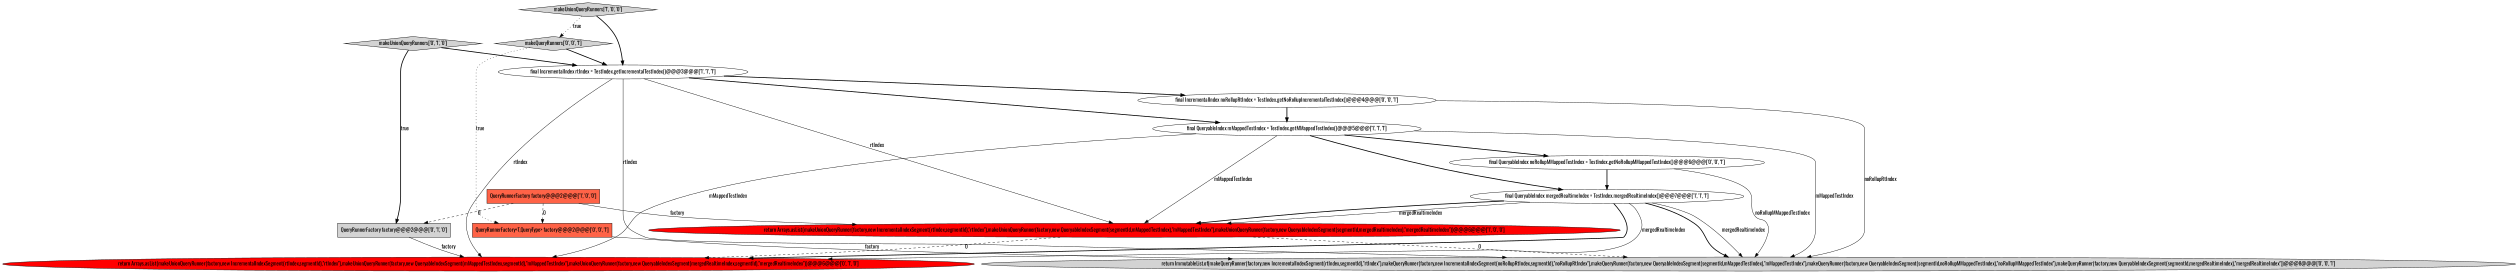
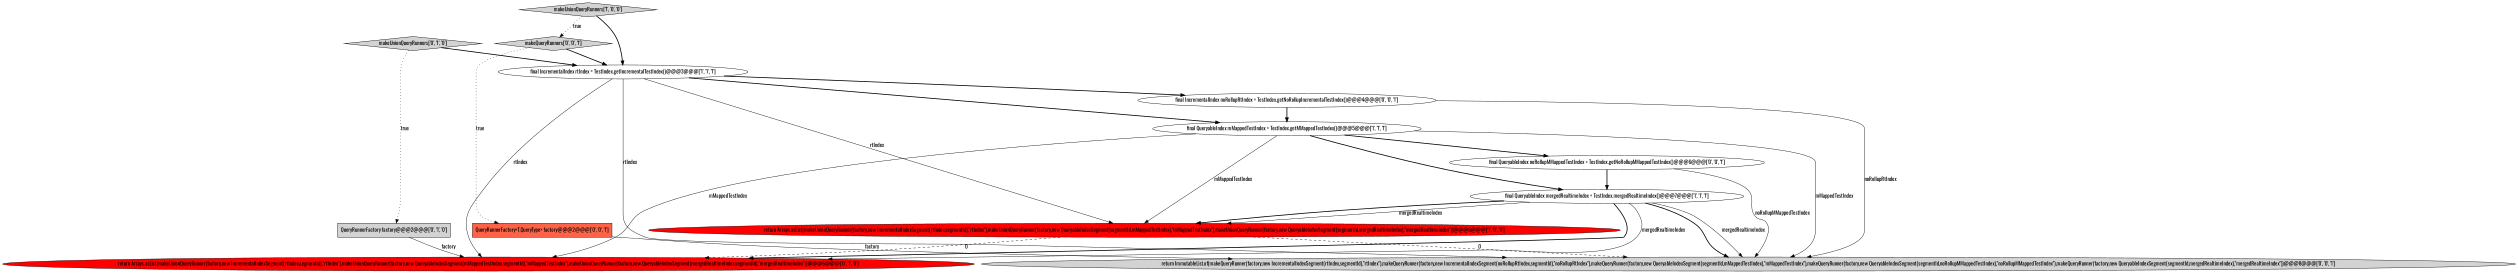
(401, 134) -> (401, 134)
(543, 196) -> none
